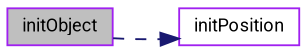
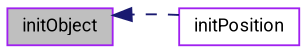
(137, 39) -> (155, 14)
